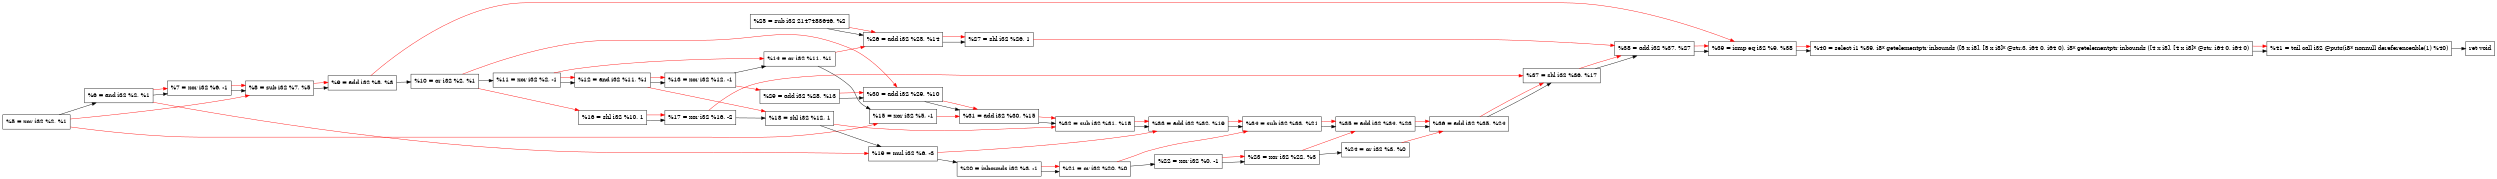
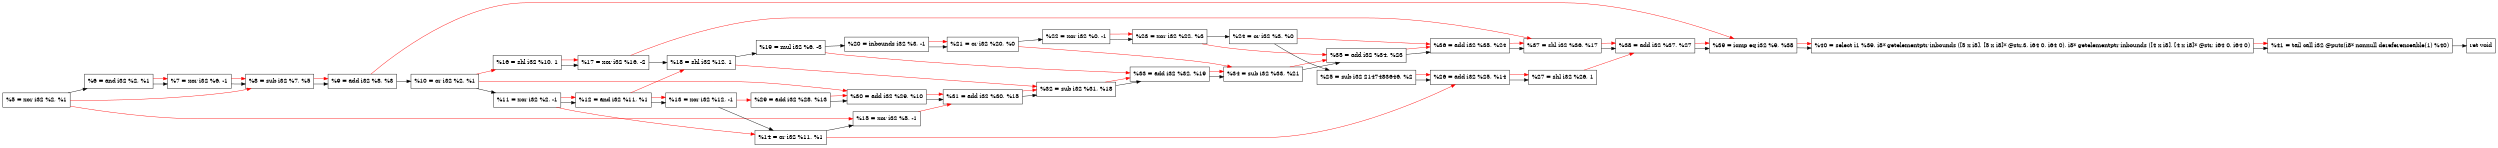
none -> (1299, 58)
(507, 148) -> none
